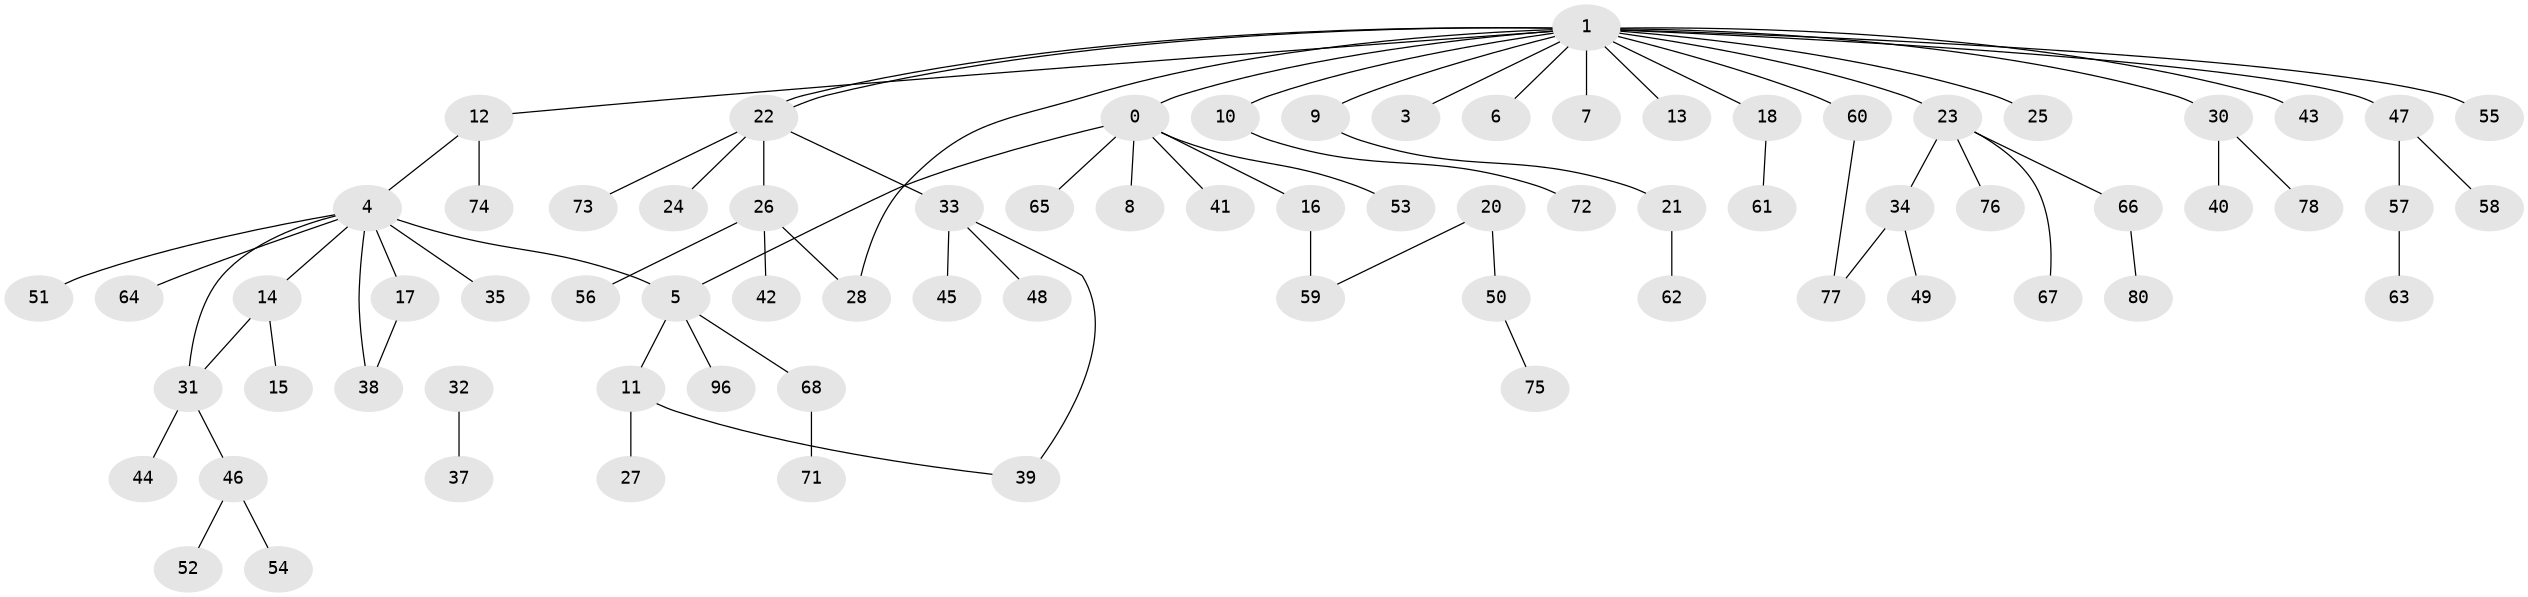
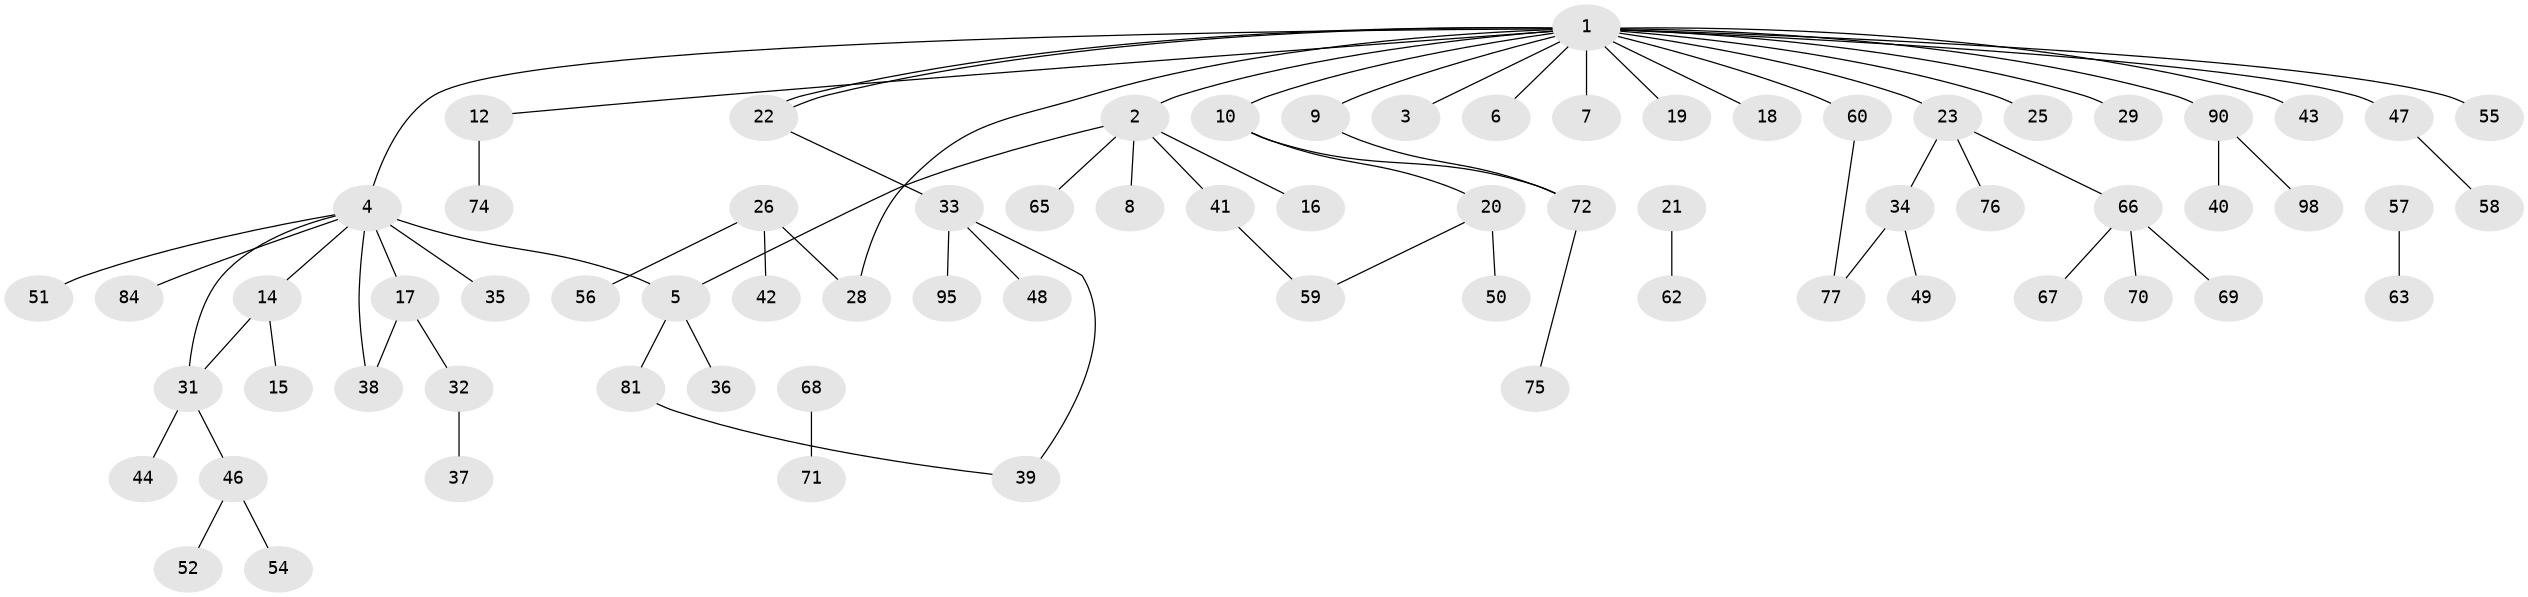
(1135, 118) -> (1135, 118)
(1677, 118) -> (1677, 118)
none -> (2128, 118)
(2219, 118) -> (2219, 118)
(423, 163) -> (936, 41)
(764, 163) -> none
(1494, 163) -> (1410, 155)
(2399, 163) -> none
none -> (1396, 171)
(2038, 190) -> (2088, 253)
(583, 208) -> none
(673, 208) -> none
(1401, 208) -> none
(1762, 208) -> none
(2309, 208) -> (2309, 208)
(1311, 253) -> (1265, 253)
(129, 298) -> (129, 298)
(947, 298) -> (947, 298)
(2138, 298) -> (2138, 298)
none -> (2229, 298)
none -> (432, 344)
(744, 344) -> none
(1516, 344) -> (1558, 299)
(631, 389) -> (631, 389)
(721, 389) -> (721, 389)
(631, 479) -> none
